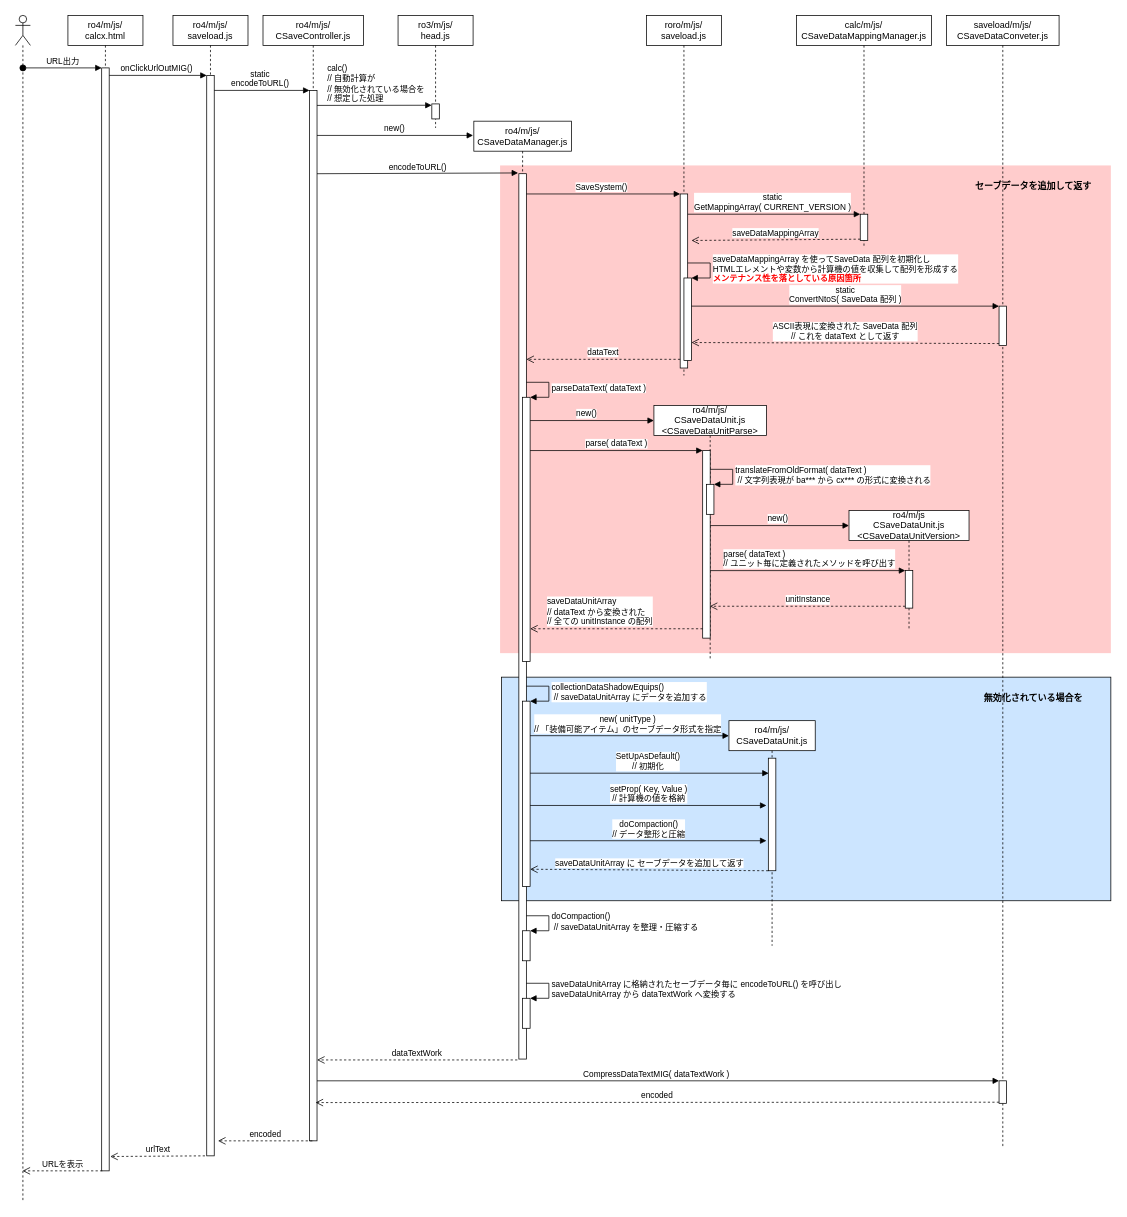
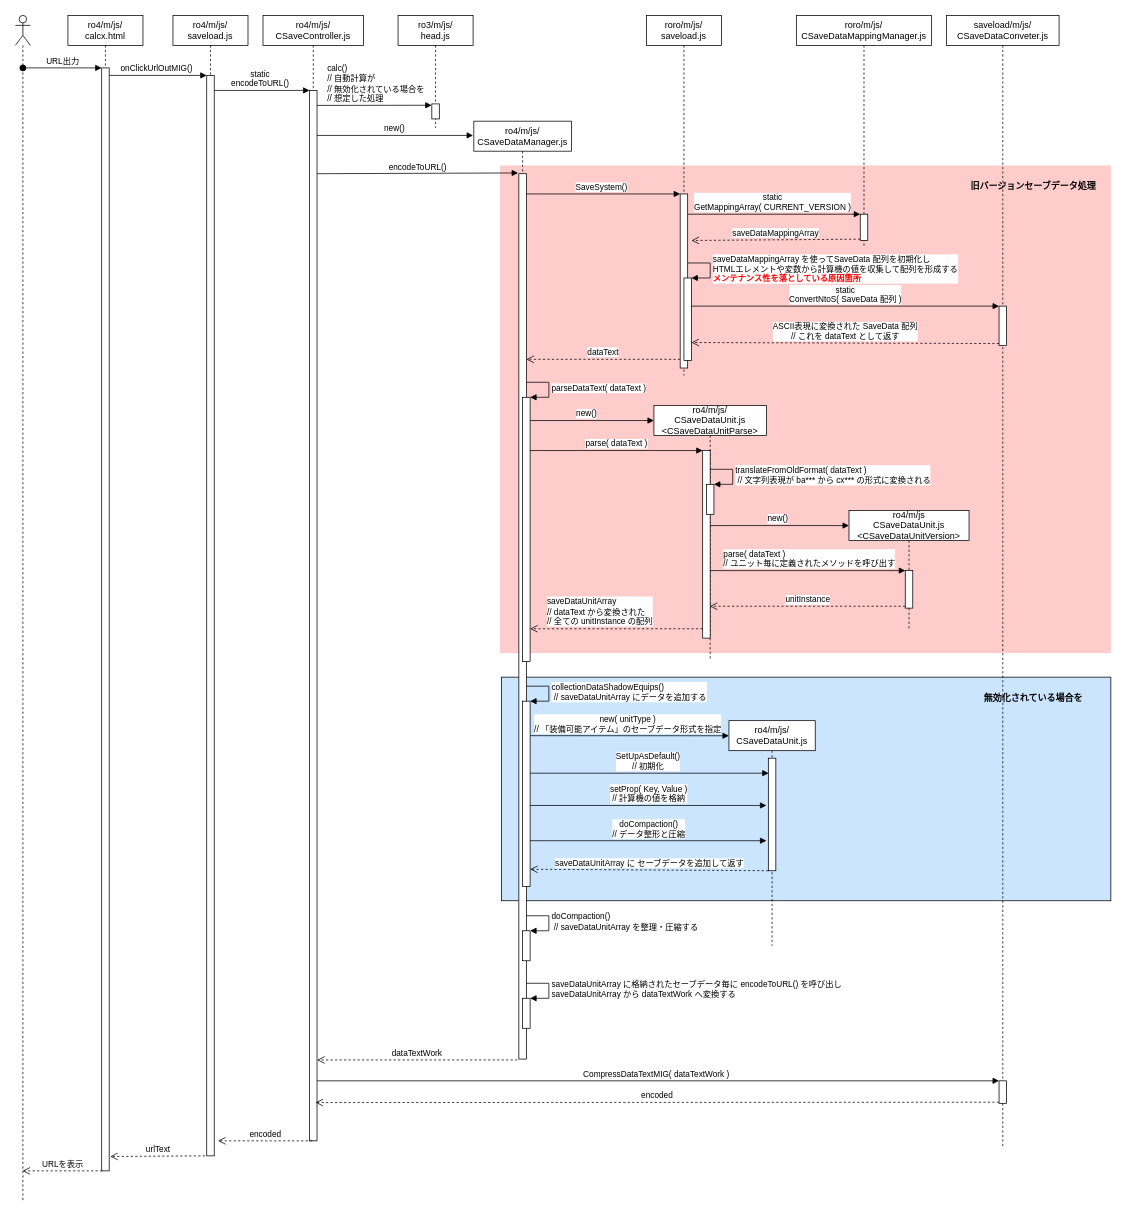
(864, 30) -> (864, 30)
(1033, 186) -> (1033, 186)
